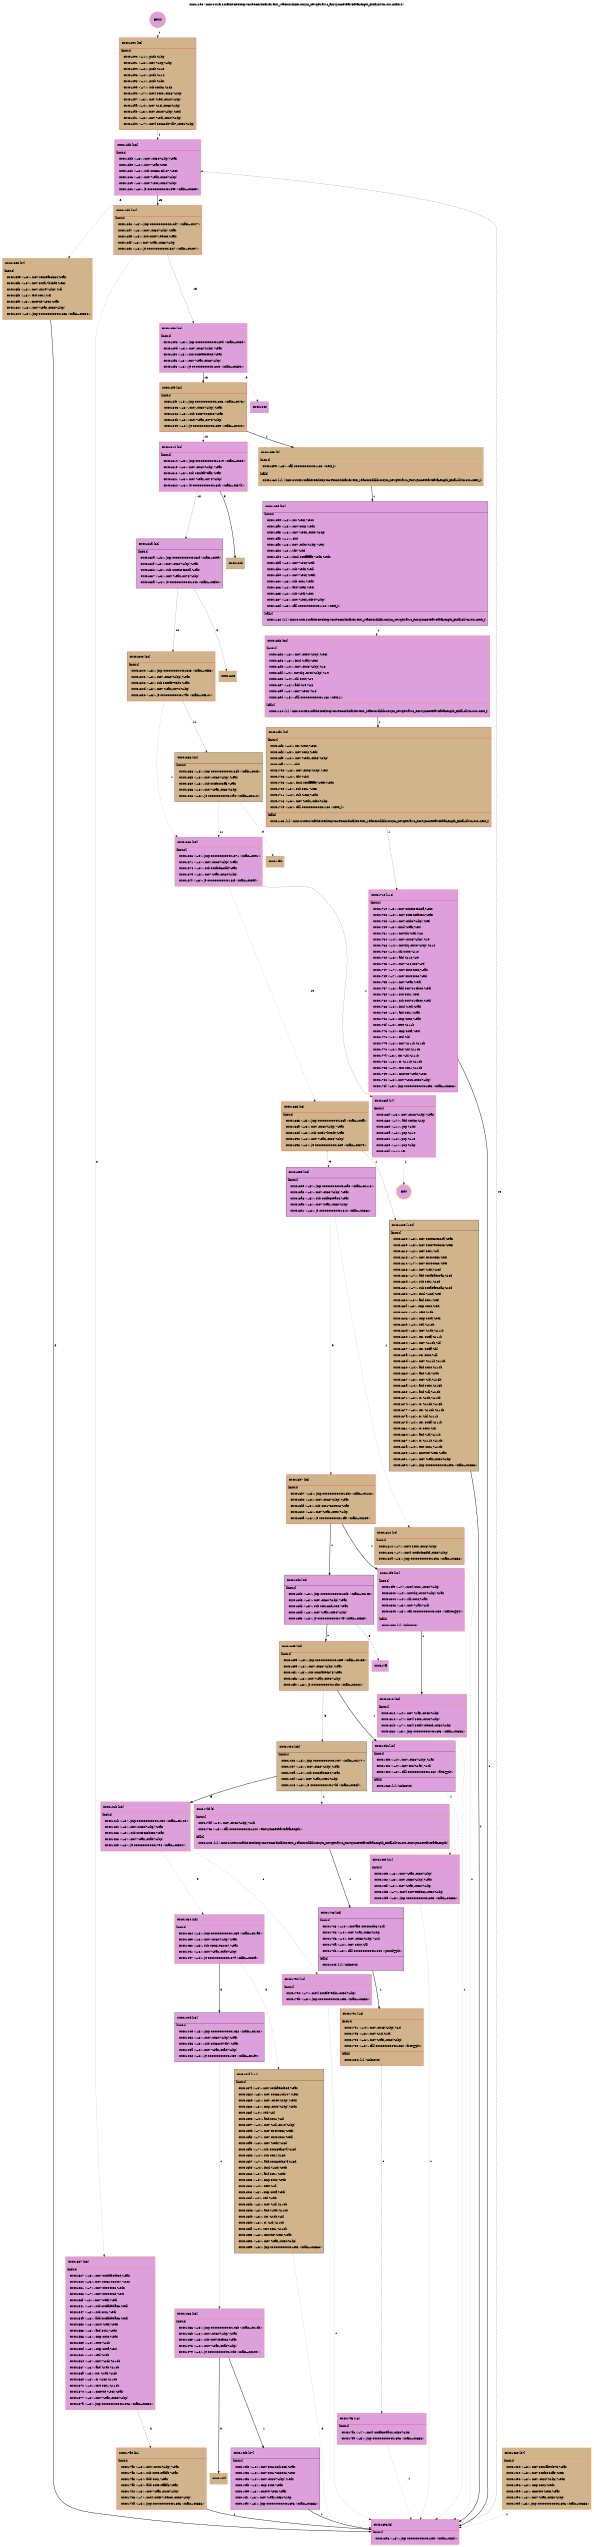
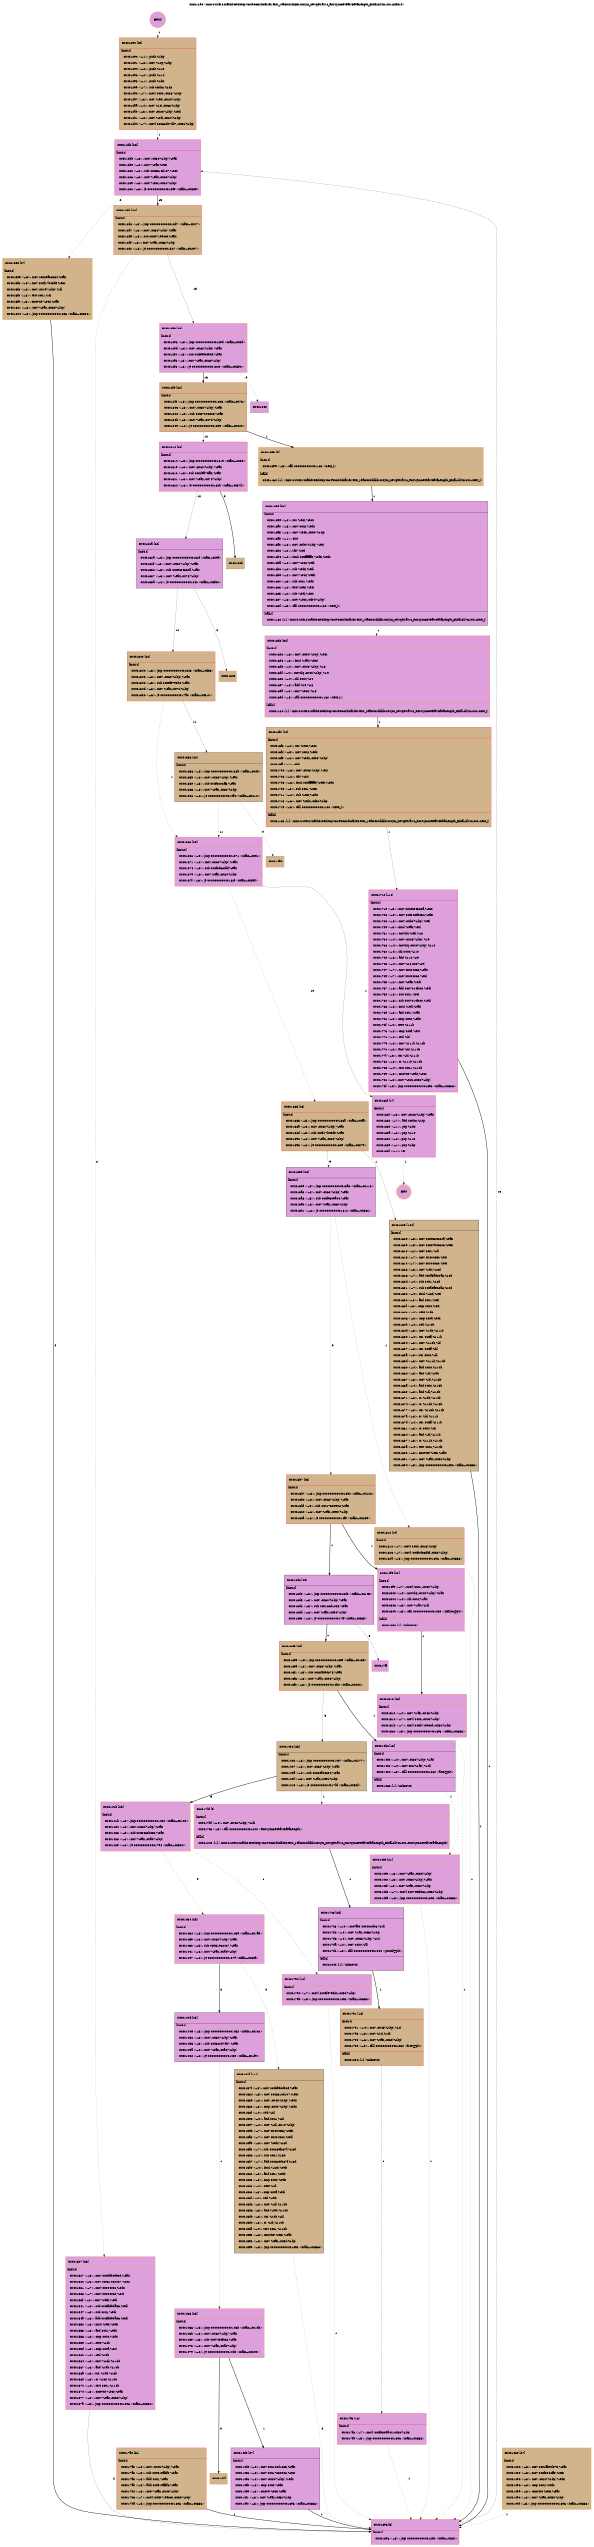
(144, 2428) -> (187, 2525)
